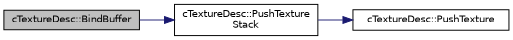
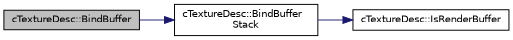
(246, 20) -> (246, 20)
(431, 20) -> (431, 20)
